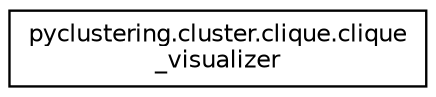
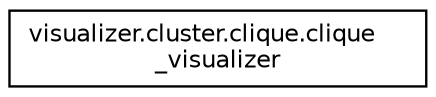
(218, 49) -> (218, 49)
